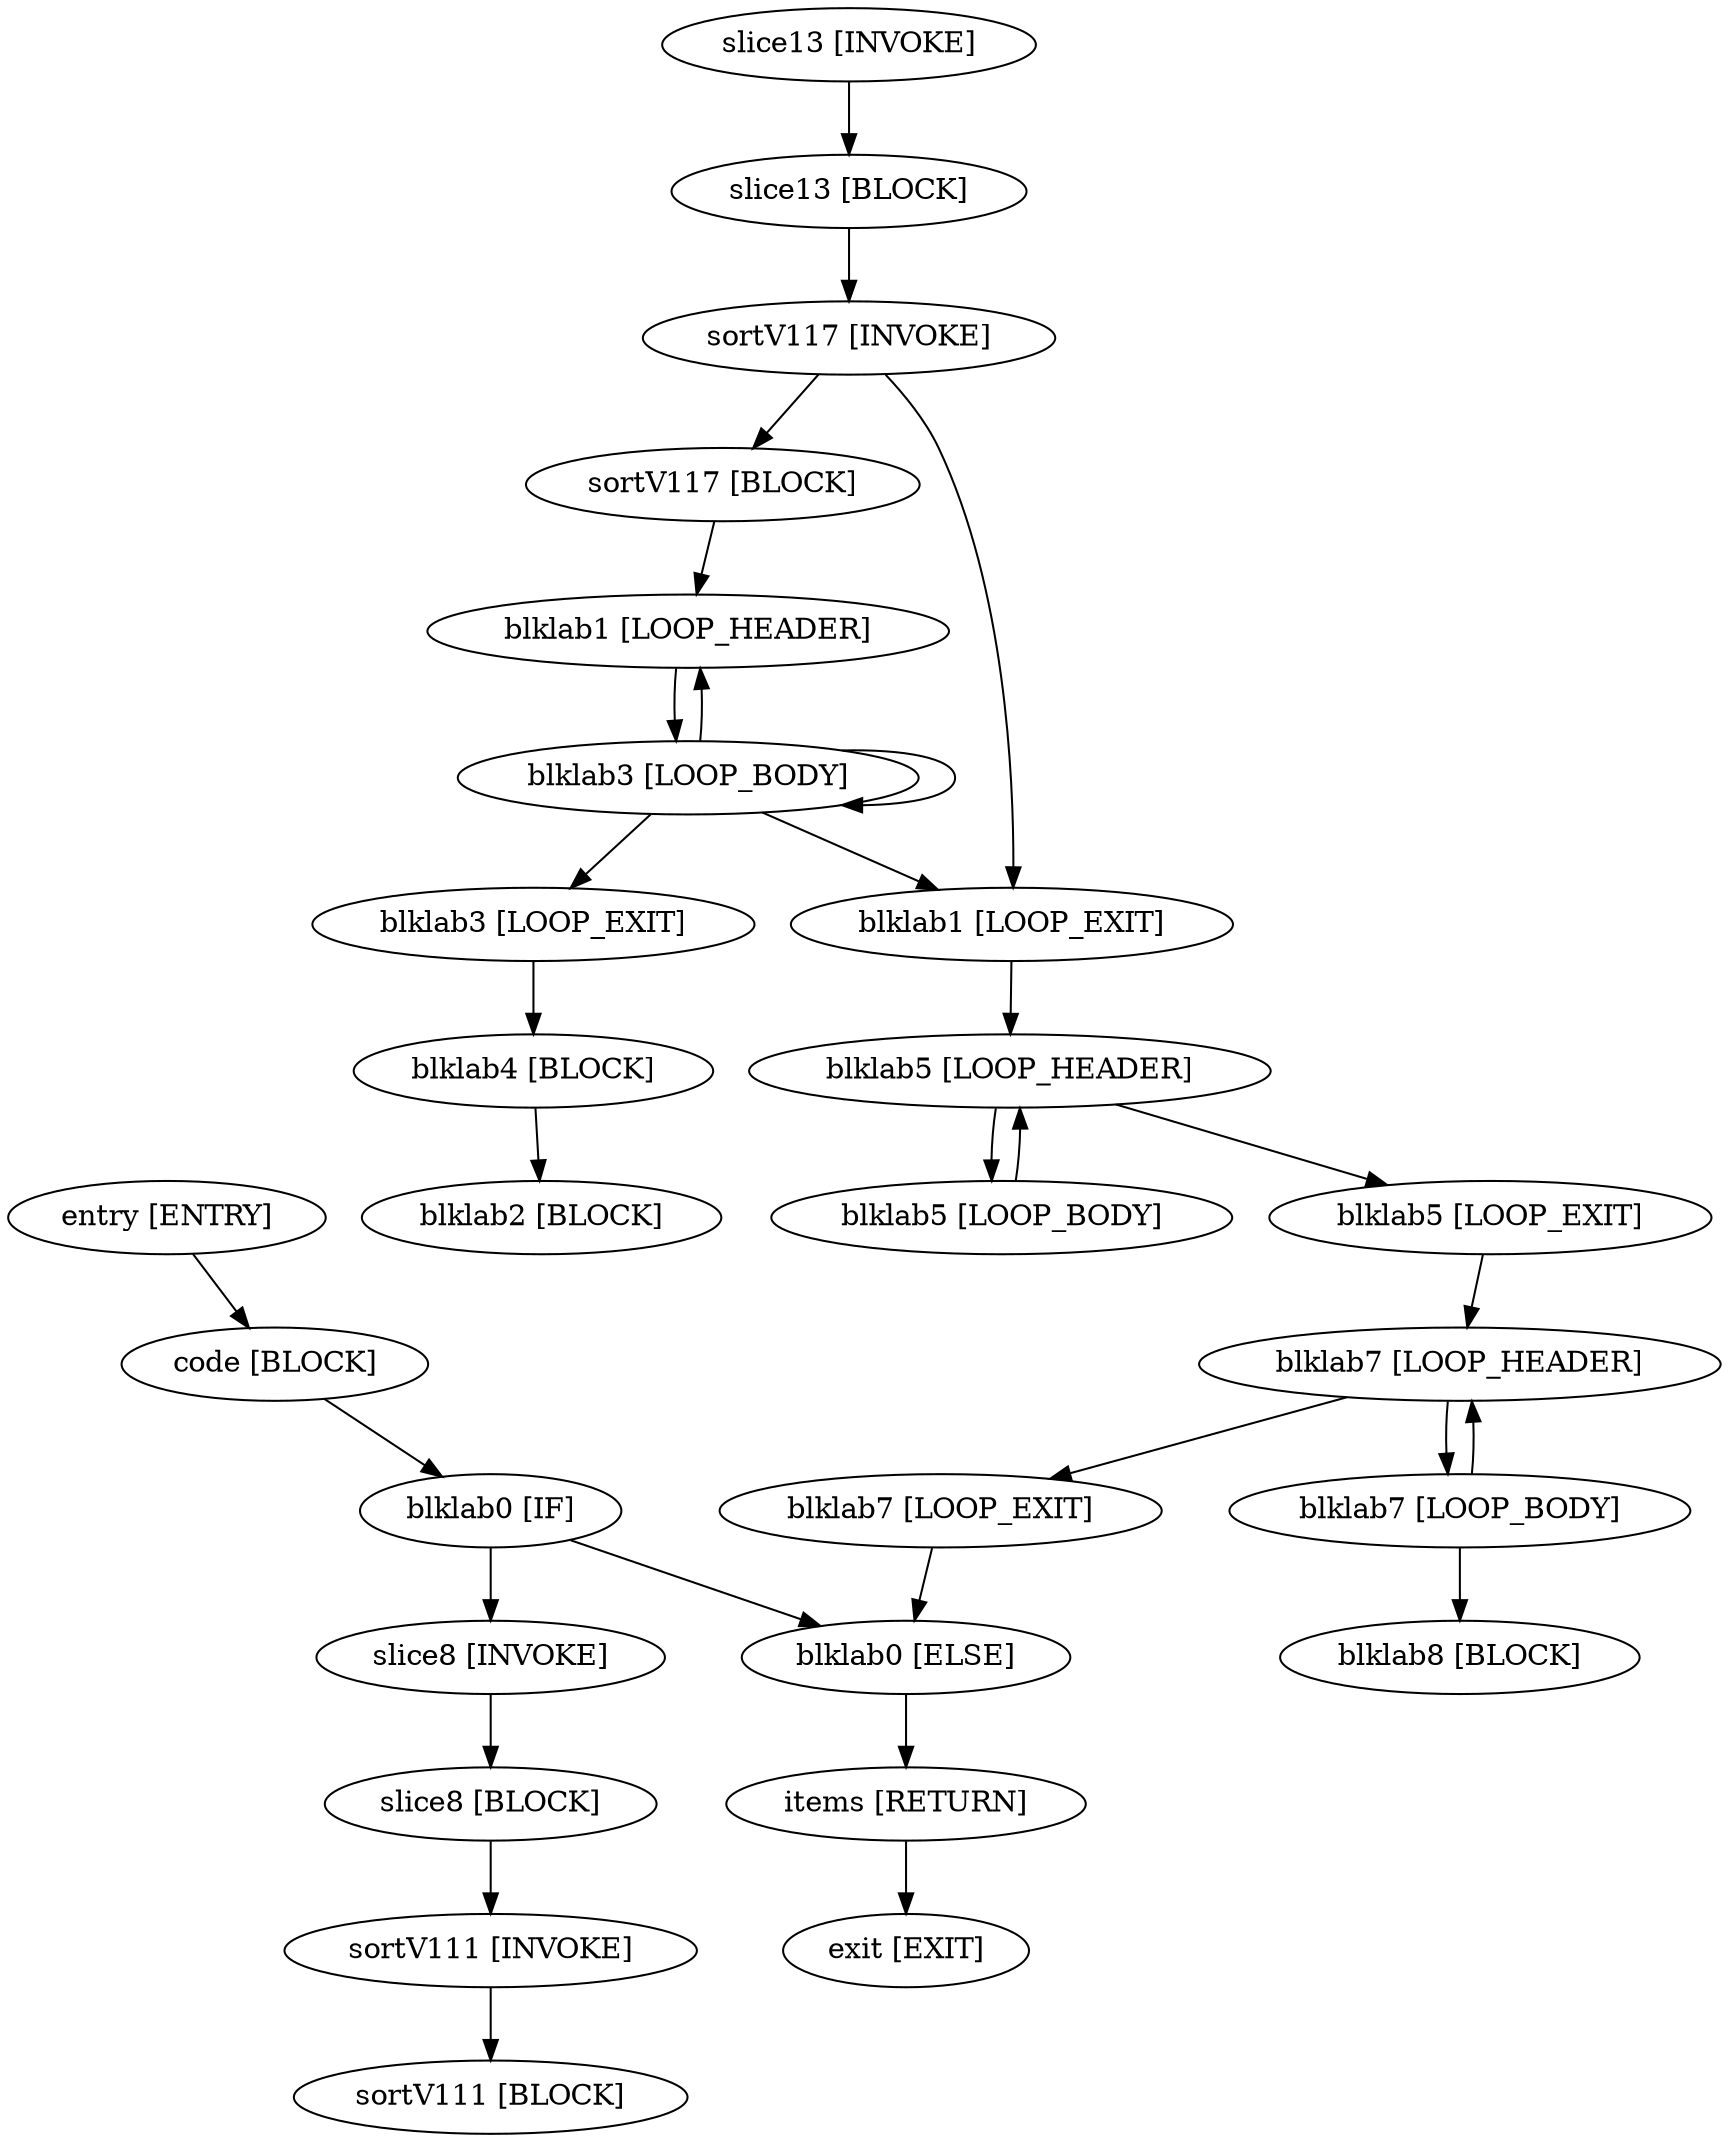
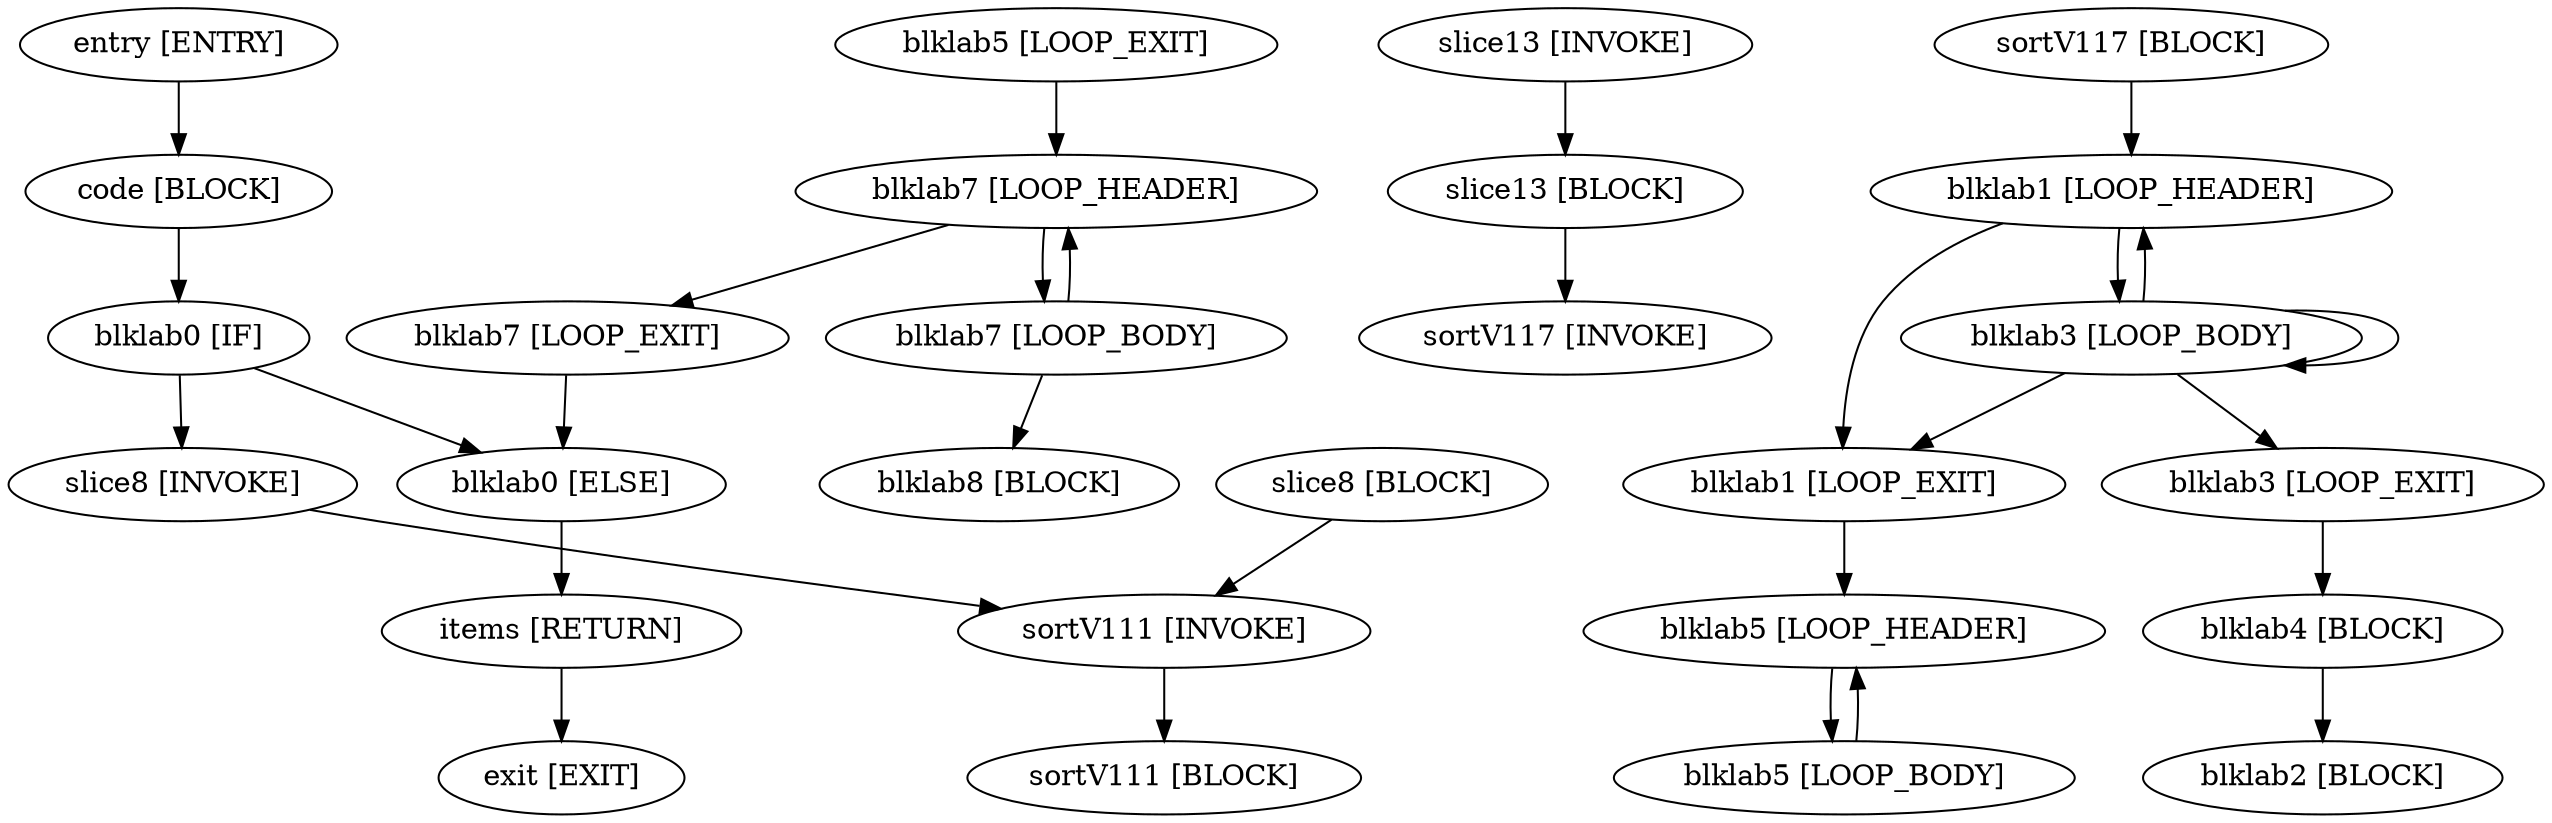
(793, 404) -> none
(989, 609) -> (1887, 297)
(1241, 1142) -> none
(491, 1721) -> (644, 561)
